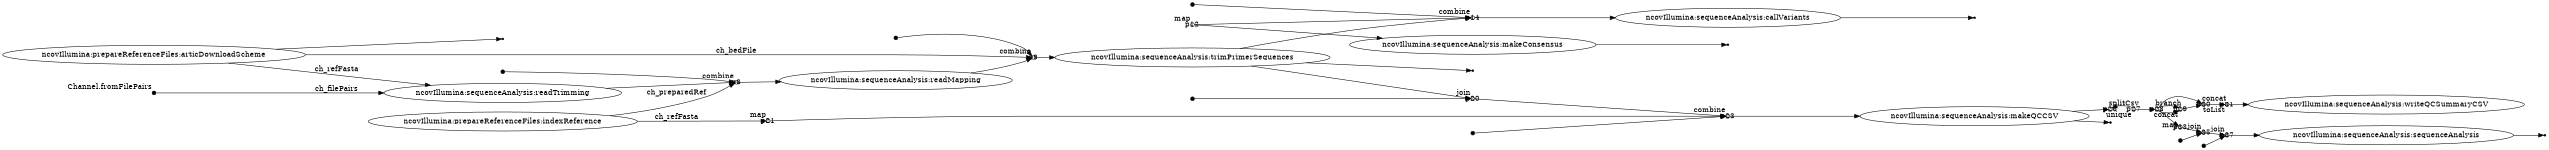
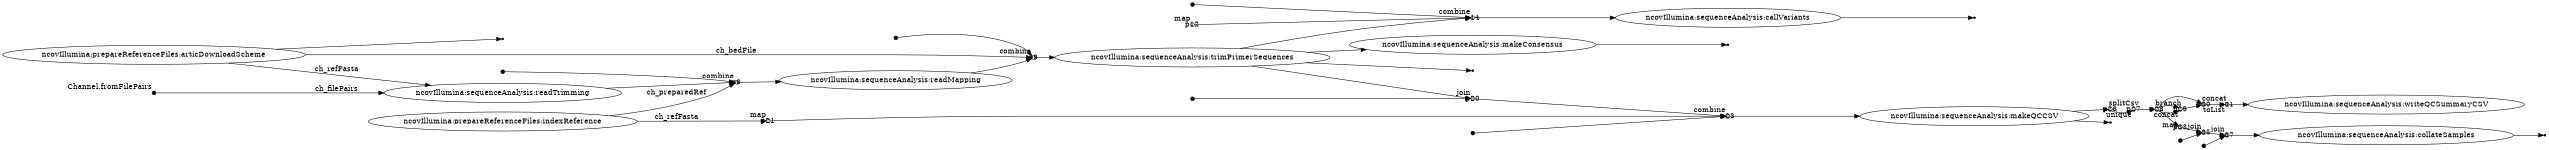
(1286, 31) -> (1334, 51)
(2125, 106) -> (2119, 113)
(2386, 135) -> (2386, 135)
